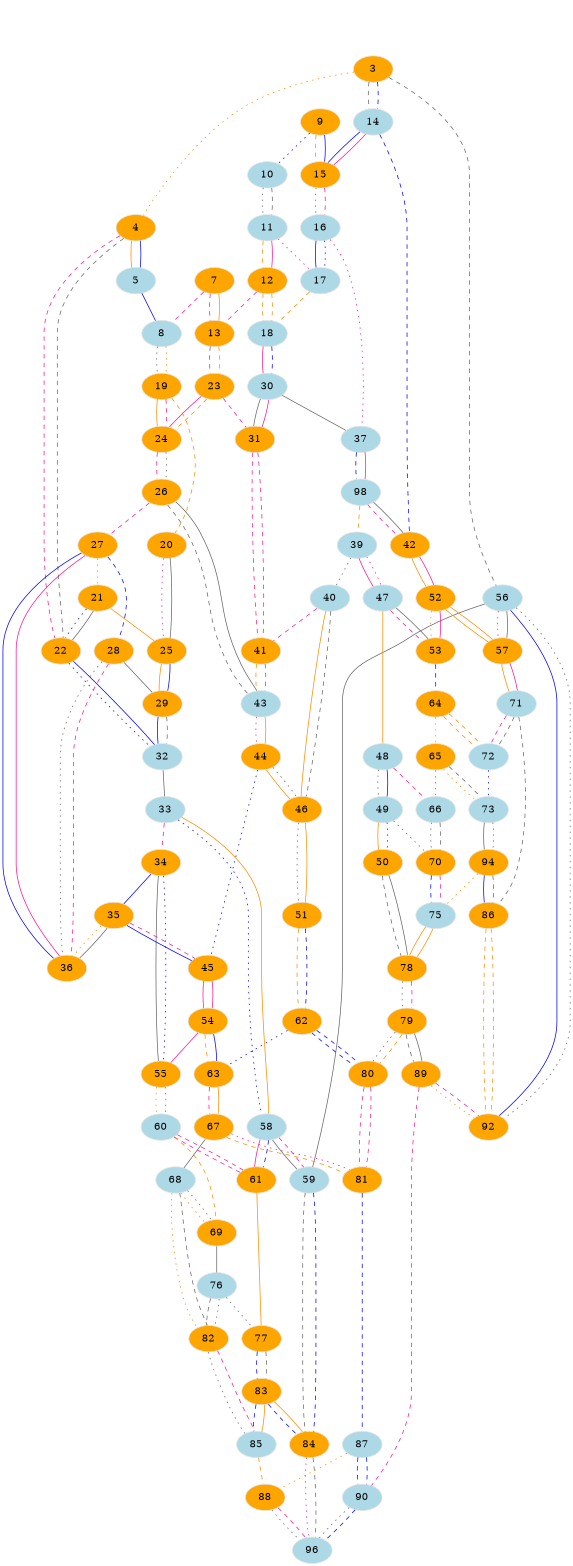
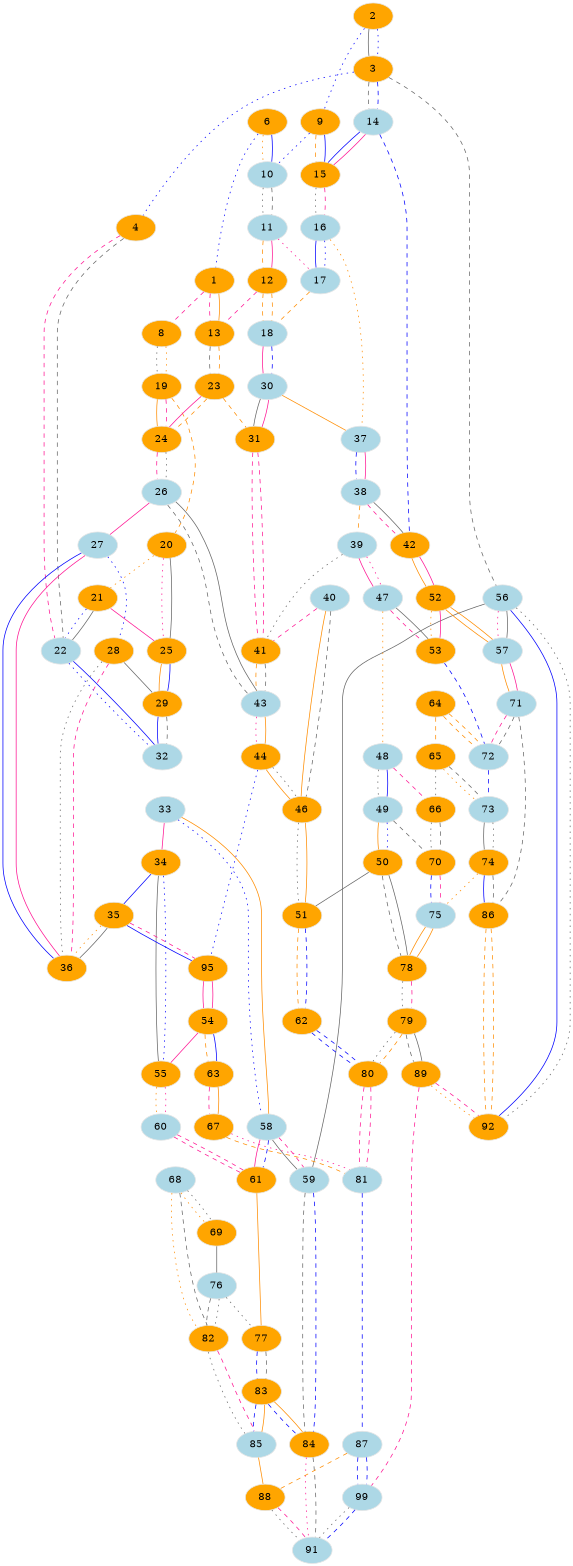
none -> (373, 16)
(230, 116) -> (230, 116)
none -> (267, 122)
(136, 281) -> none
(215, 281) -> (215, 281)
(360, 330) -> (360, 330)
(162, 334) -> (162, 334)
(235, 413) -> (235, 413)
(314, 413) -> (314, 413)
(162, 492) -> (162, 492)
(361, 492) -> (361, 492)
(130, 519) -> (130, 519)
(98, 545) -> (98, 545)
(98, 572) -> (132, 572)
(343, 572) -> (298, 591)
(126, 595) -> (126, 595)
(132, 625) -> (132, 625)
(61, 651) -> (61, 651)
(503, 651) -> (503, 651)
(383, 677) -> (383, 677)
(436, 677) -> (468, 702)
(436, 730) -> (436, 730)
(164, 783) -> none
(489, 783) -> (489, 783)
(436, 810) -> (436, 810)
(163, 836) -> (163, 836)
(409, 836) -> (409, 836)
(489, 863) -> (489, 863)
none -> (348, 886)
(208, 968) -> (208, 968)
(258, 1048) -> none
(190, 1159) -> none
(205, 1173) -> none
(362, 1180) -> (362, 1180)
(319, 1468) -> (319, 1468)
(261, 1471) -> (261, 1471)
(362, 1497) -> (362, 1497)
(312, 1550) -> (312, 1550)
